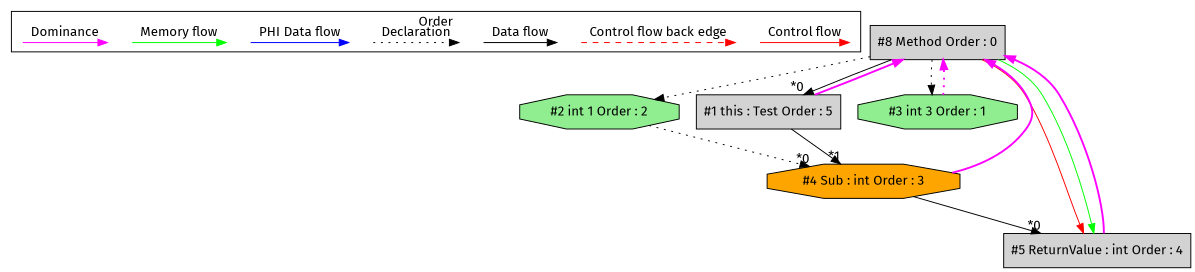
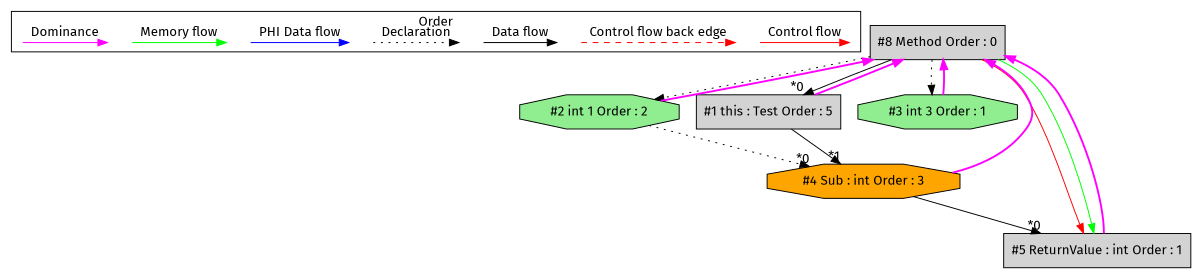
none -> (762, 82)
(944, 82) -> (944, 82)
(1097, 251) -> (1097, 251)
